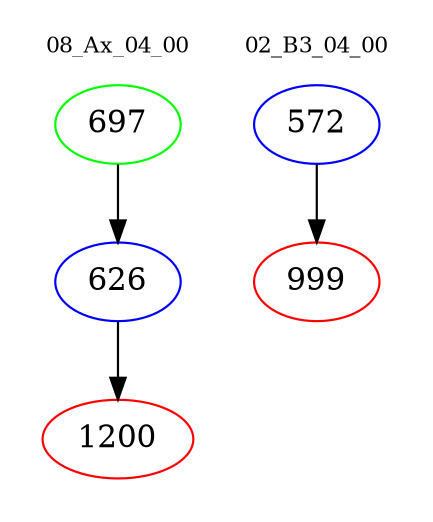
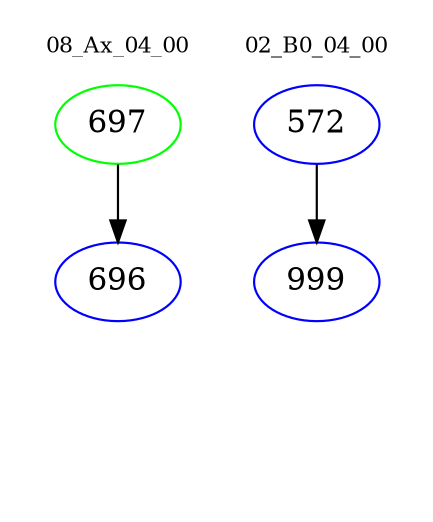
(317, 47) -> (317, 47)
(118, 282) -> (118, 282)
(317, 282) -> (317, 282)
(118, 439) -> none
